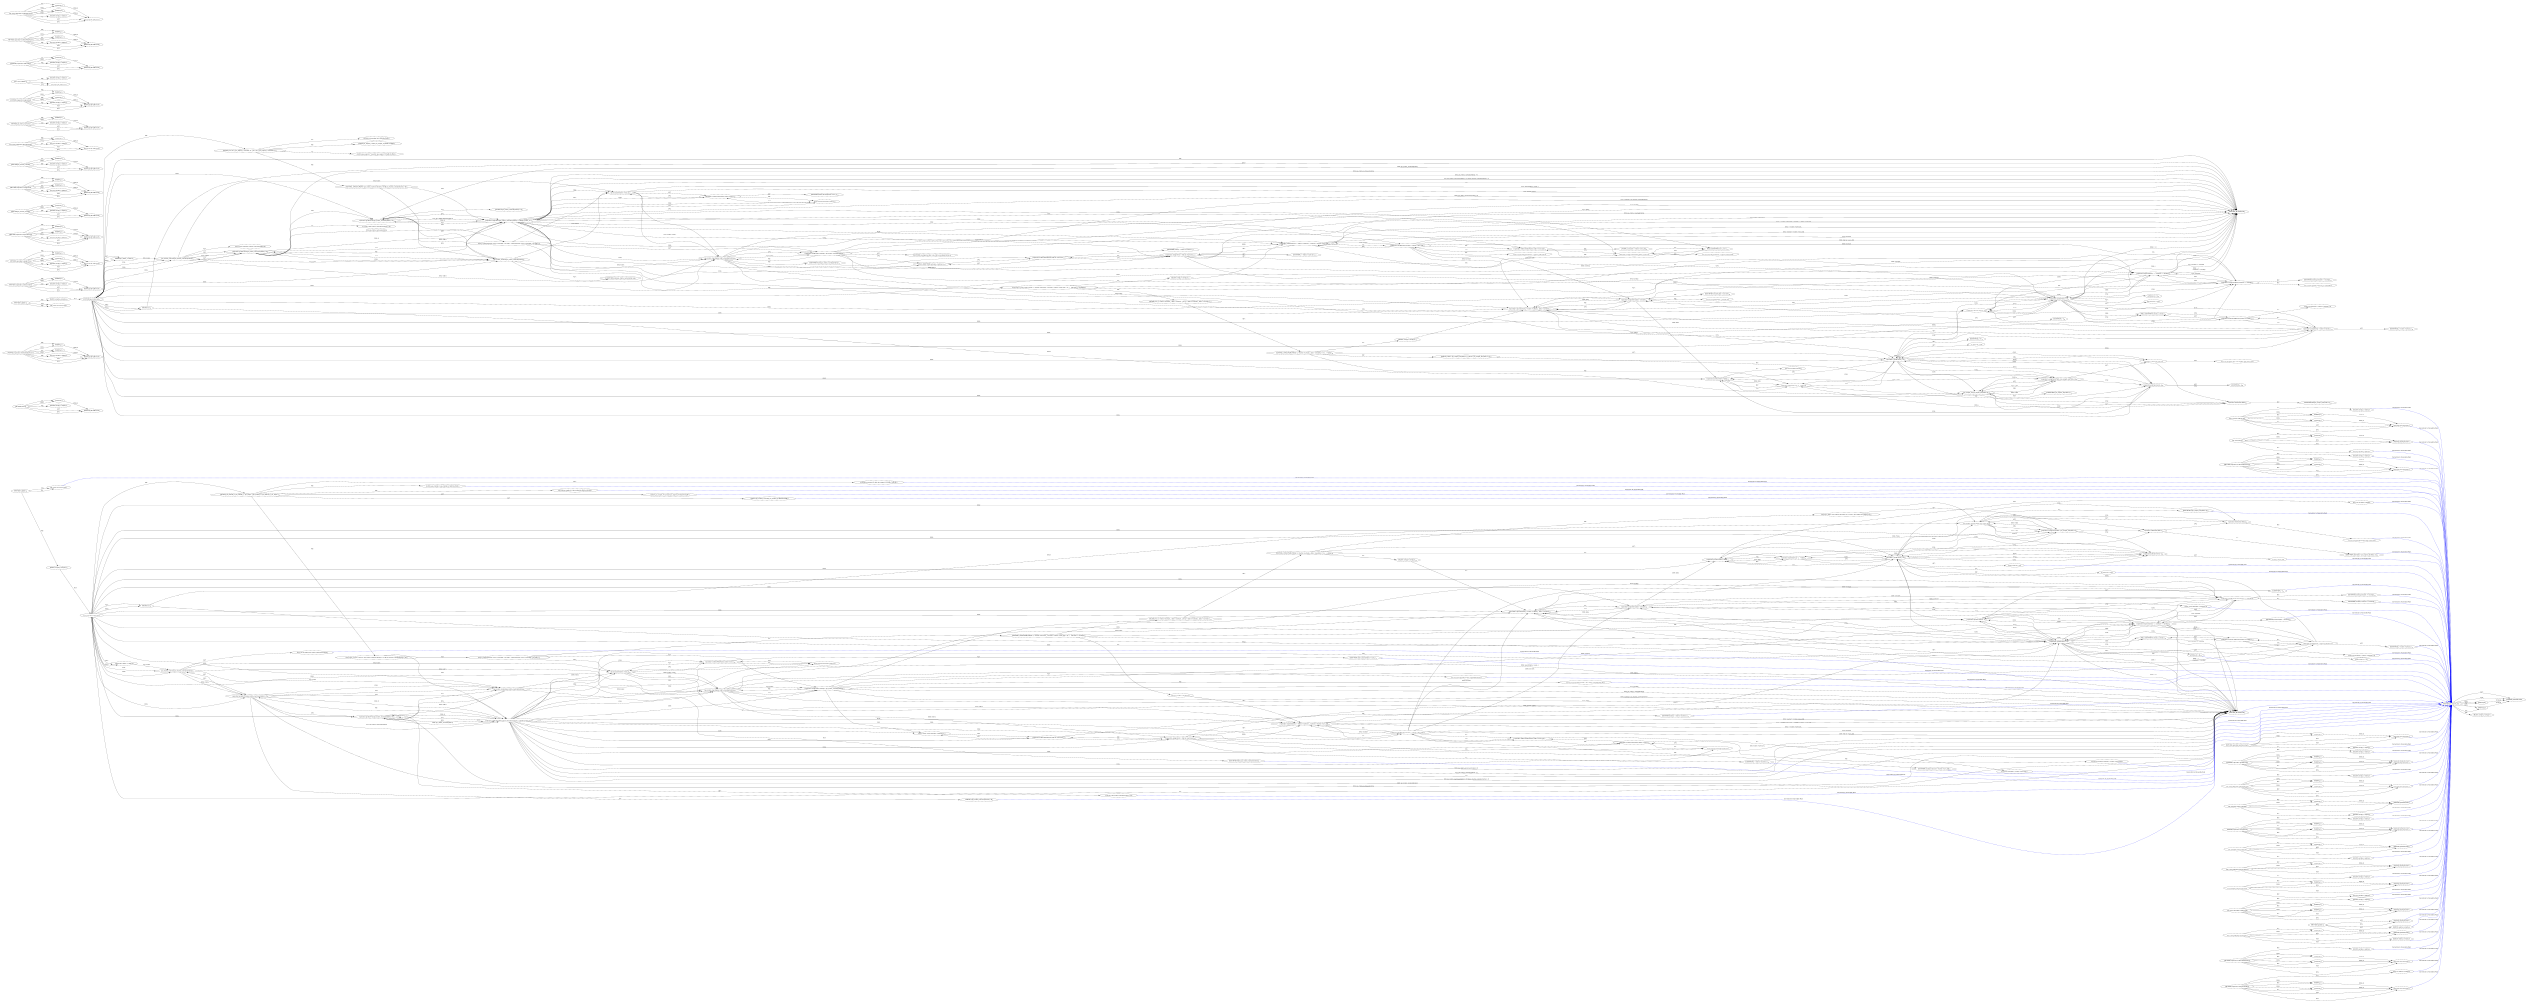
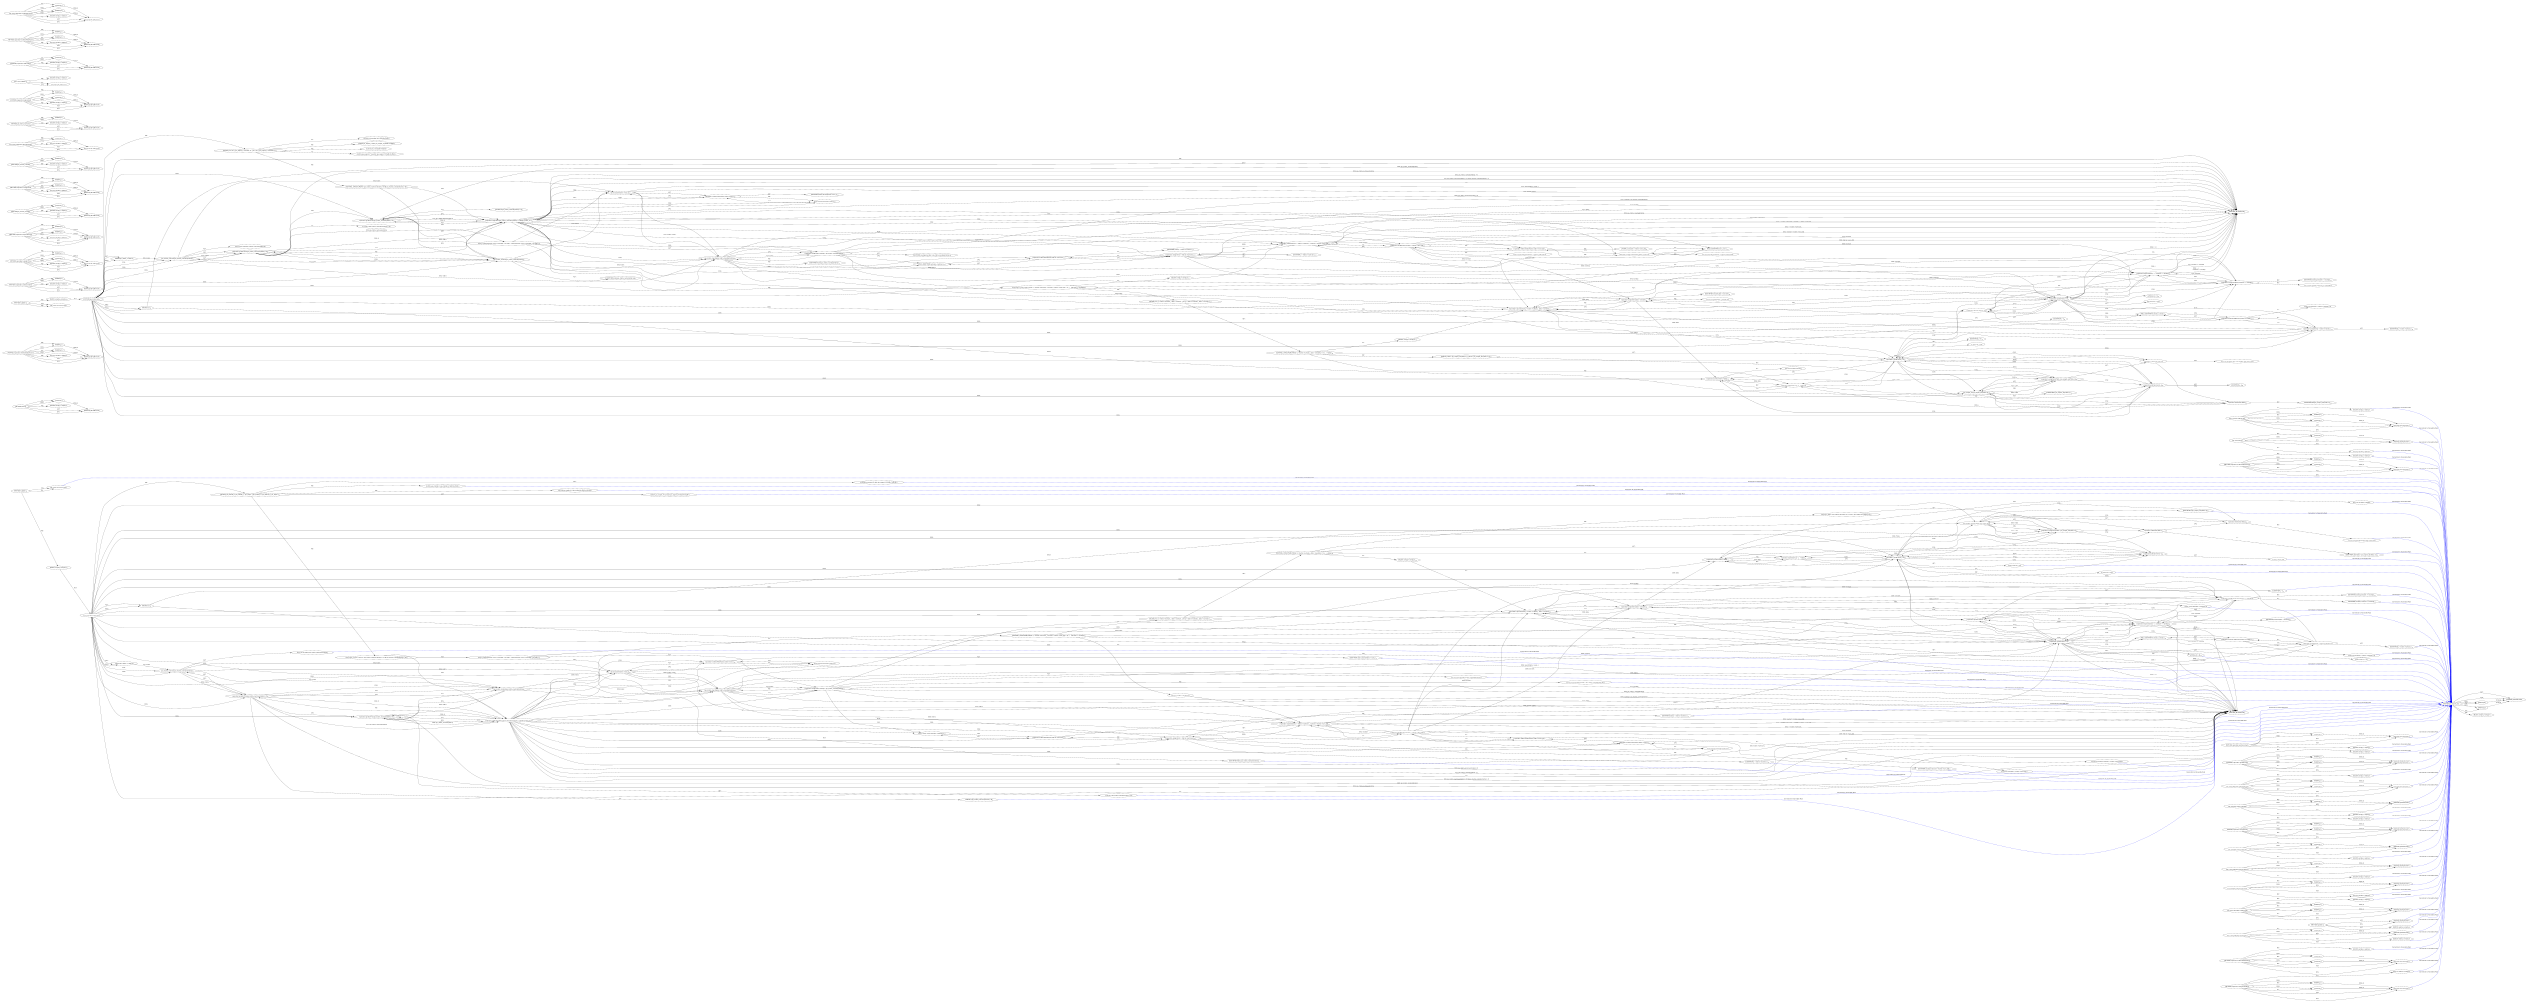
none -> (376, 149)
(769, 499) -> none
